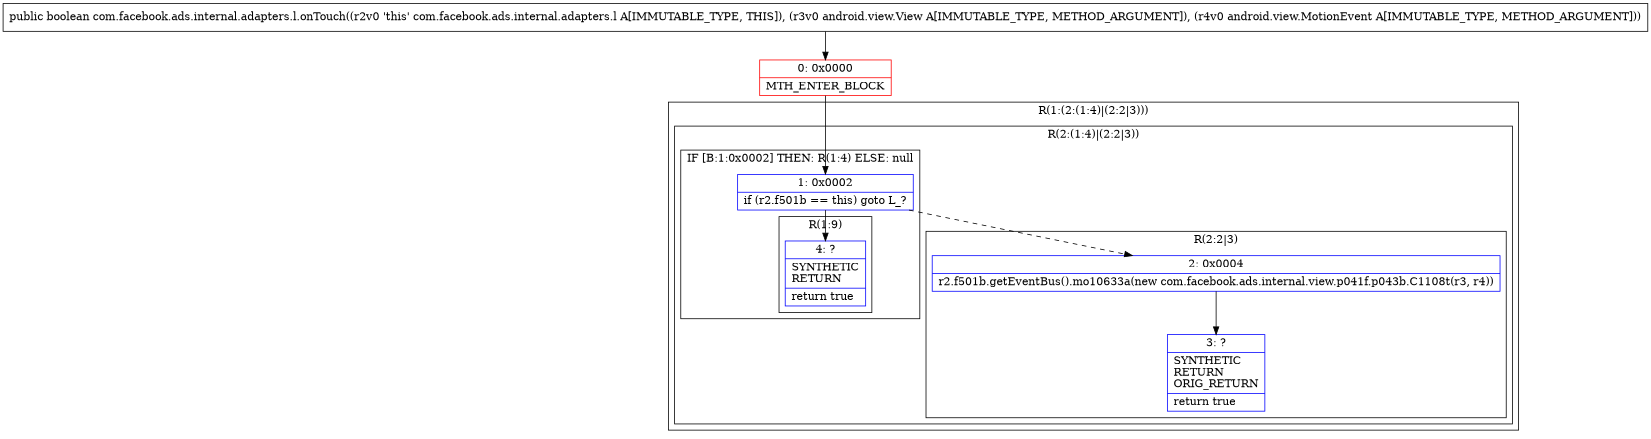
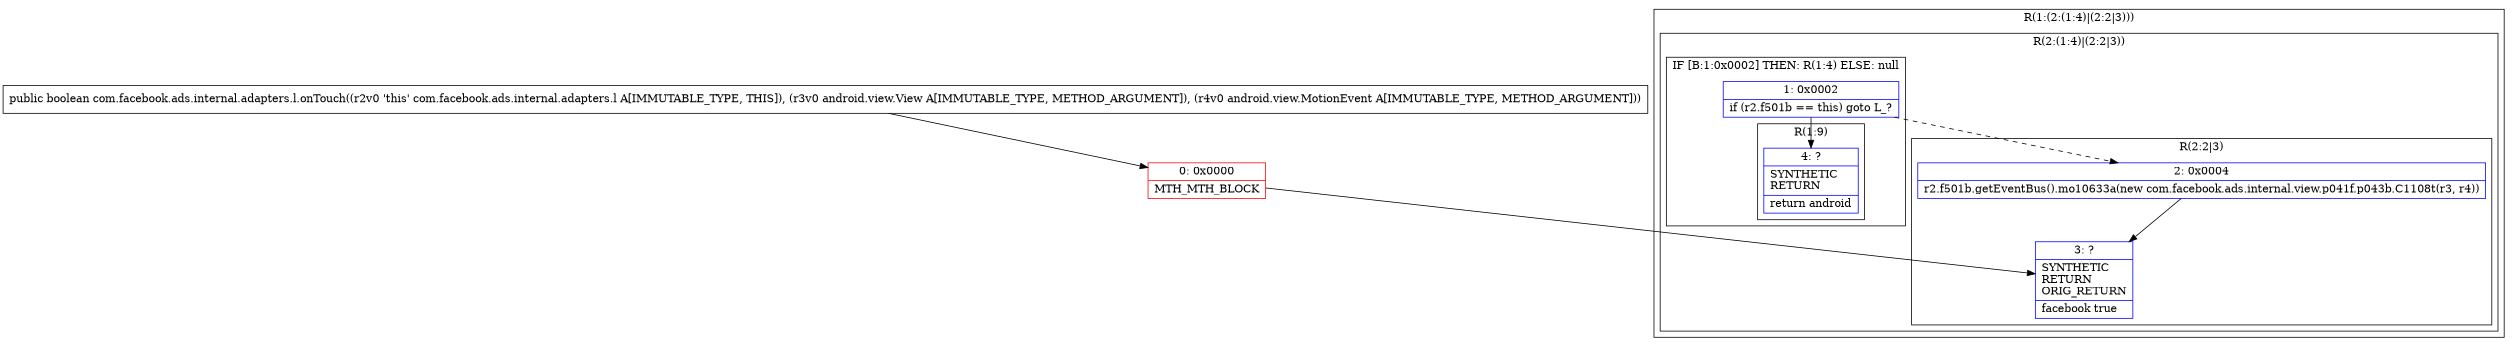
(825, 86) -> (1207, 189)
(825, 131) -> (1647, 230)
(823, 297) -> (1811, 204)
(1205, 402) -> (2079, 309)
